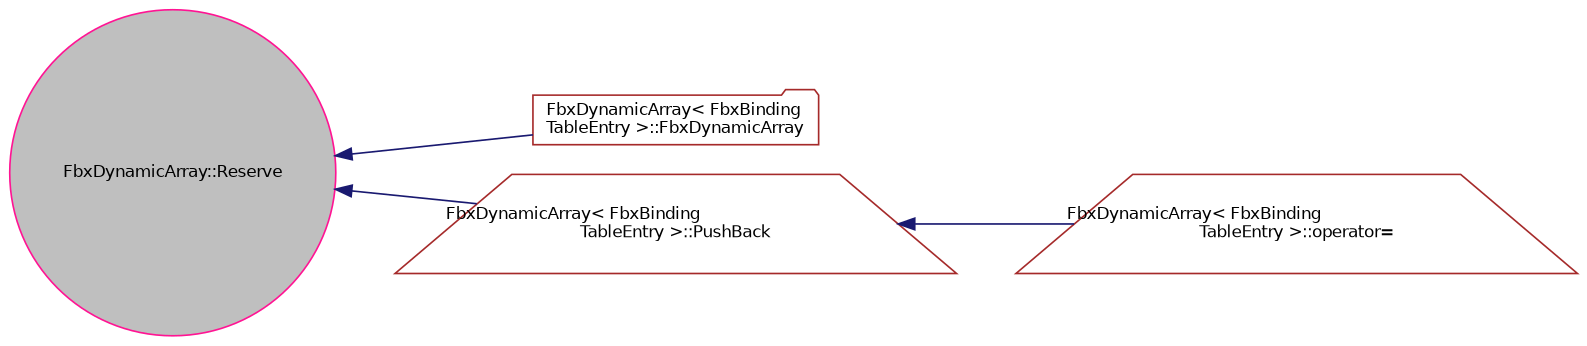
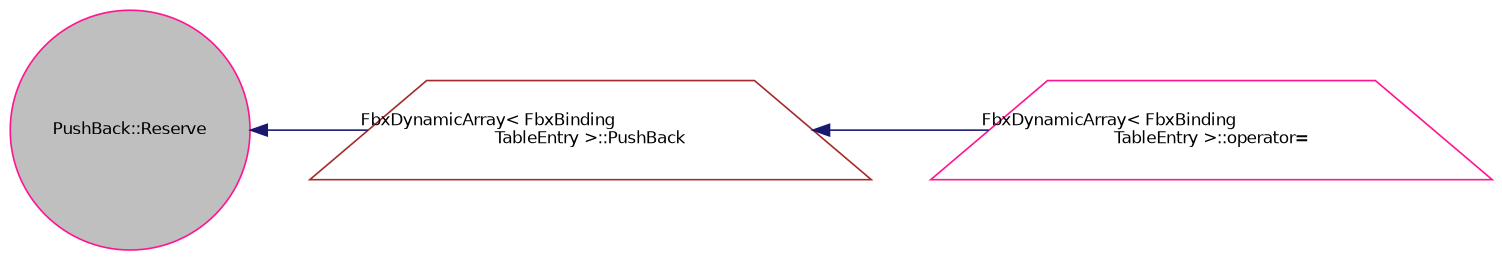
(676, 120) -> none
(173, 173) -> (130, 130)
(1297, 224) -> (1211, 130)
